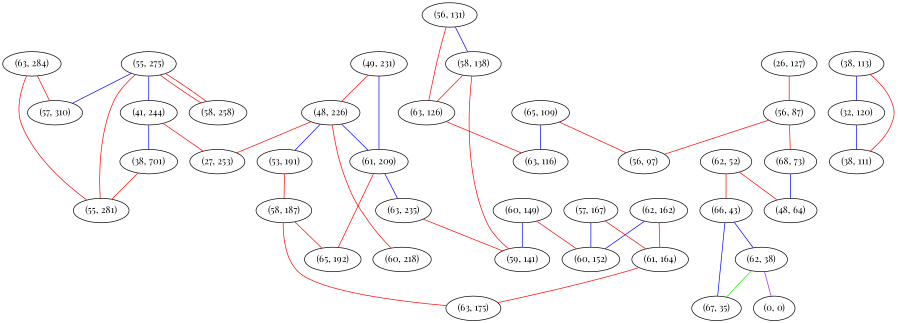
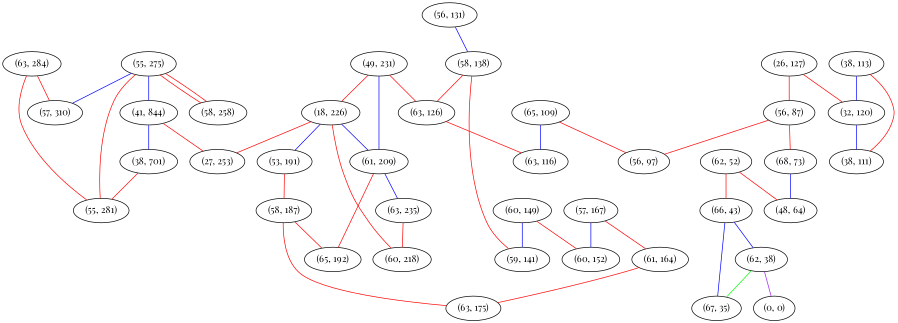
(437, 64) -> (403, 88)
none -> (823, 88)
(149, 113) -> (149, 113)
(331, 113) -> (331, 113)
(659, 211) -> none
(463, 235) -> (403, 235)
